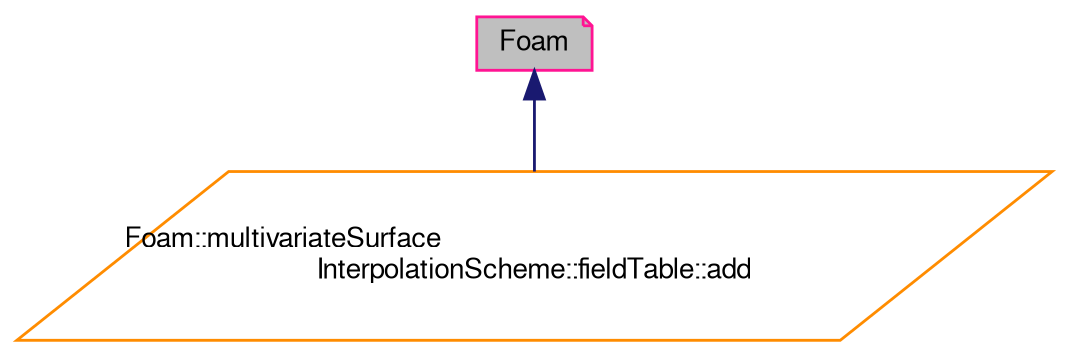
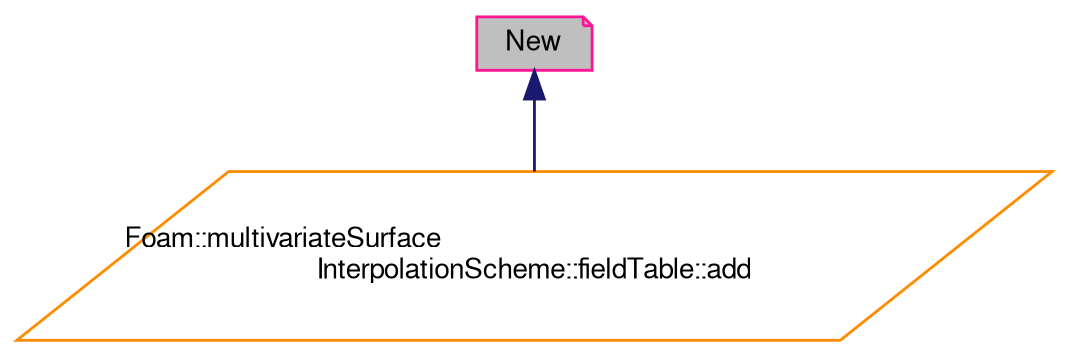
(534, 44) -> (534, 44)
